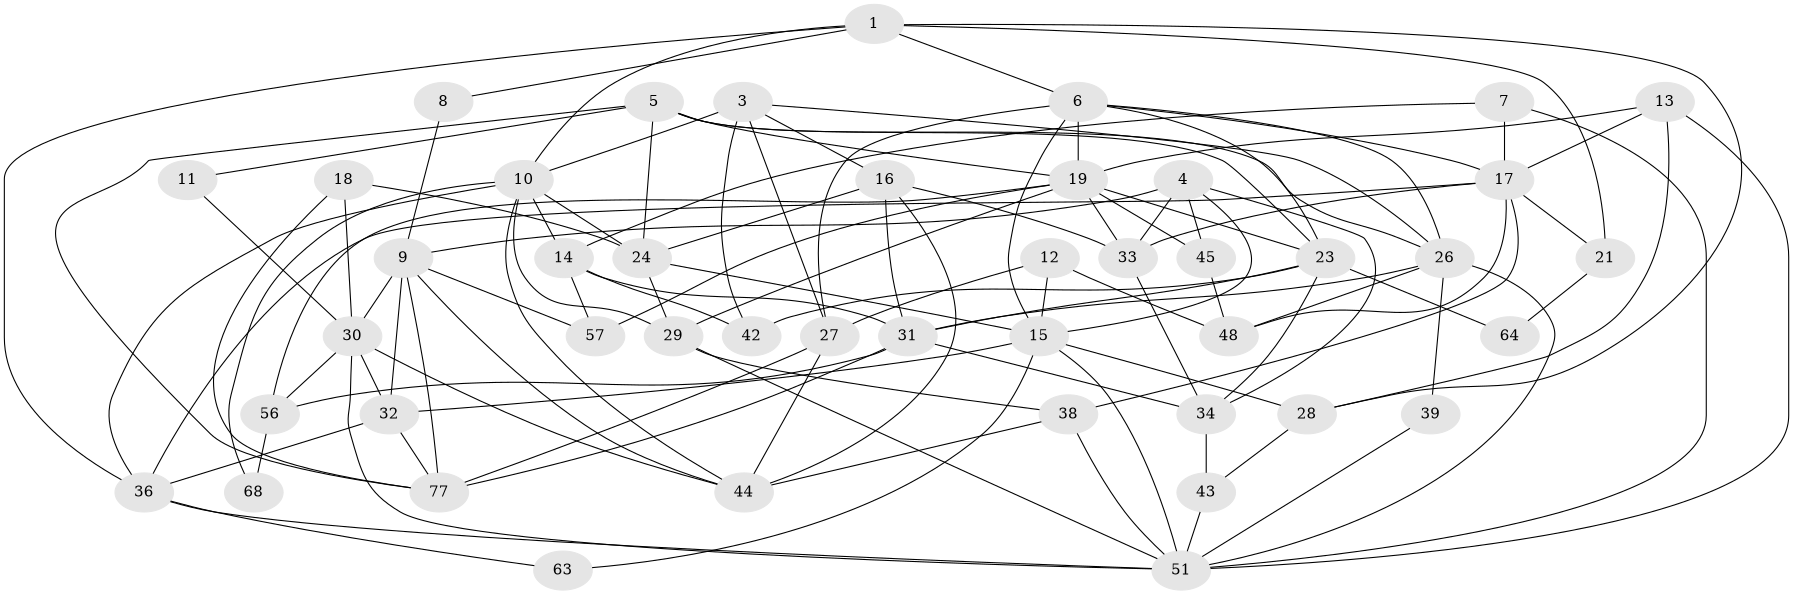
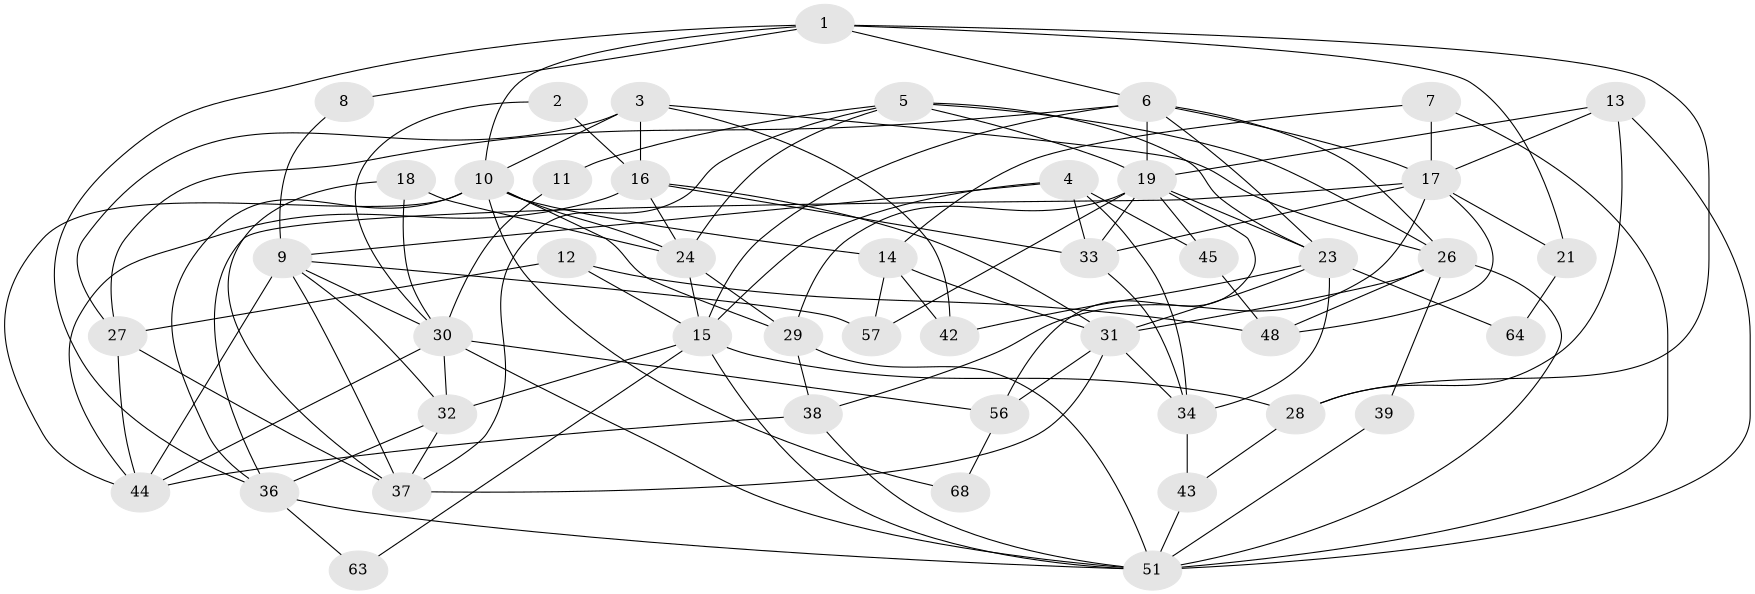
none -> (558, 102)
(439, 492) -> (402, 492)
